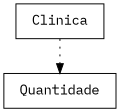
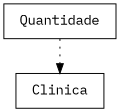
(60, 51) -> (60, 51)
